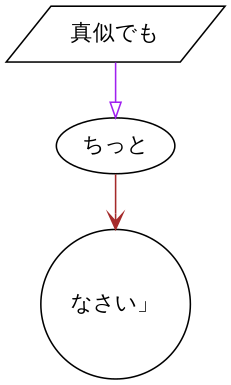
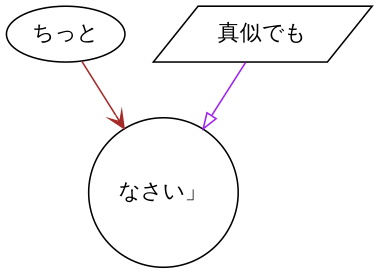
(116, 82) -> (229, 89)
